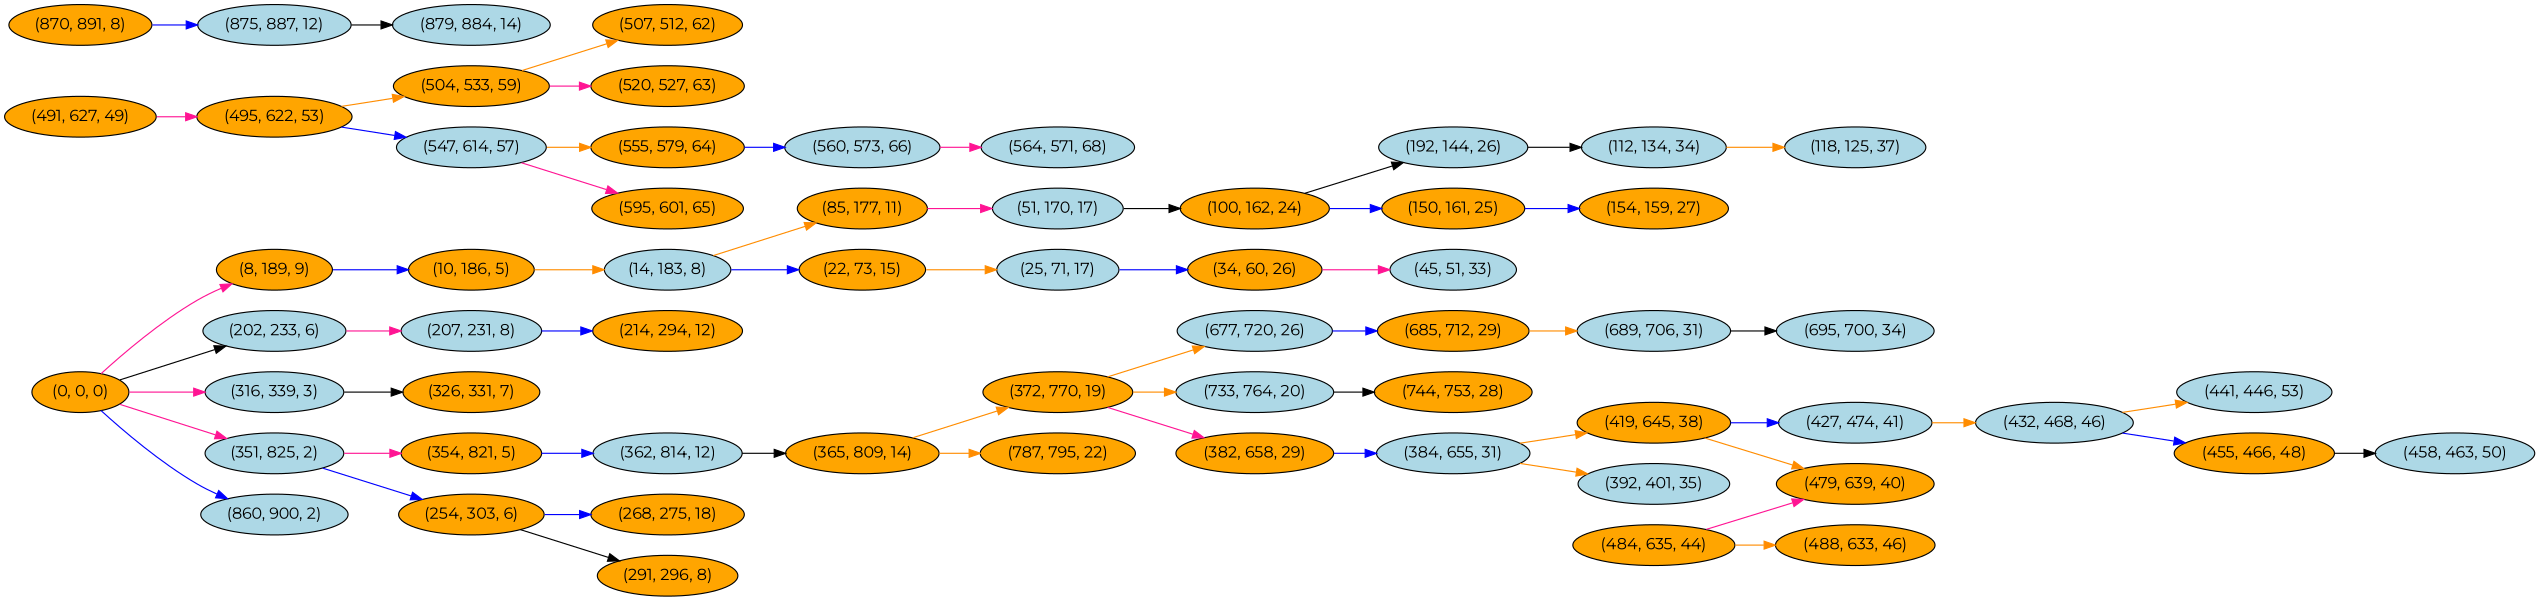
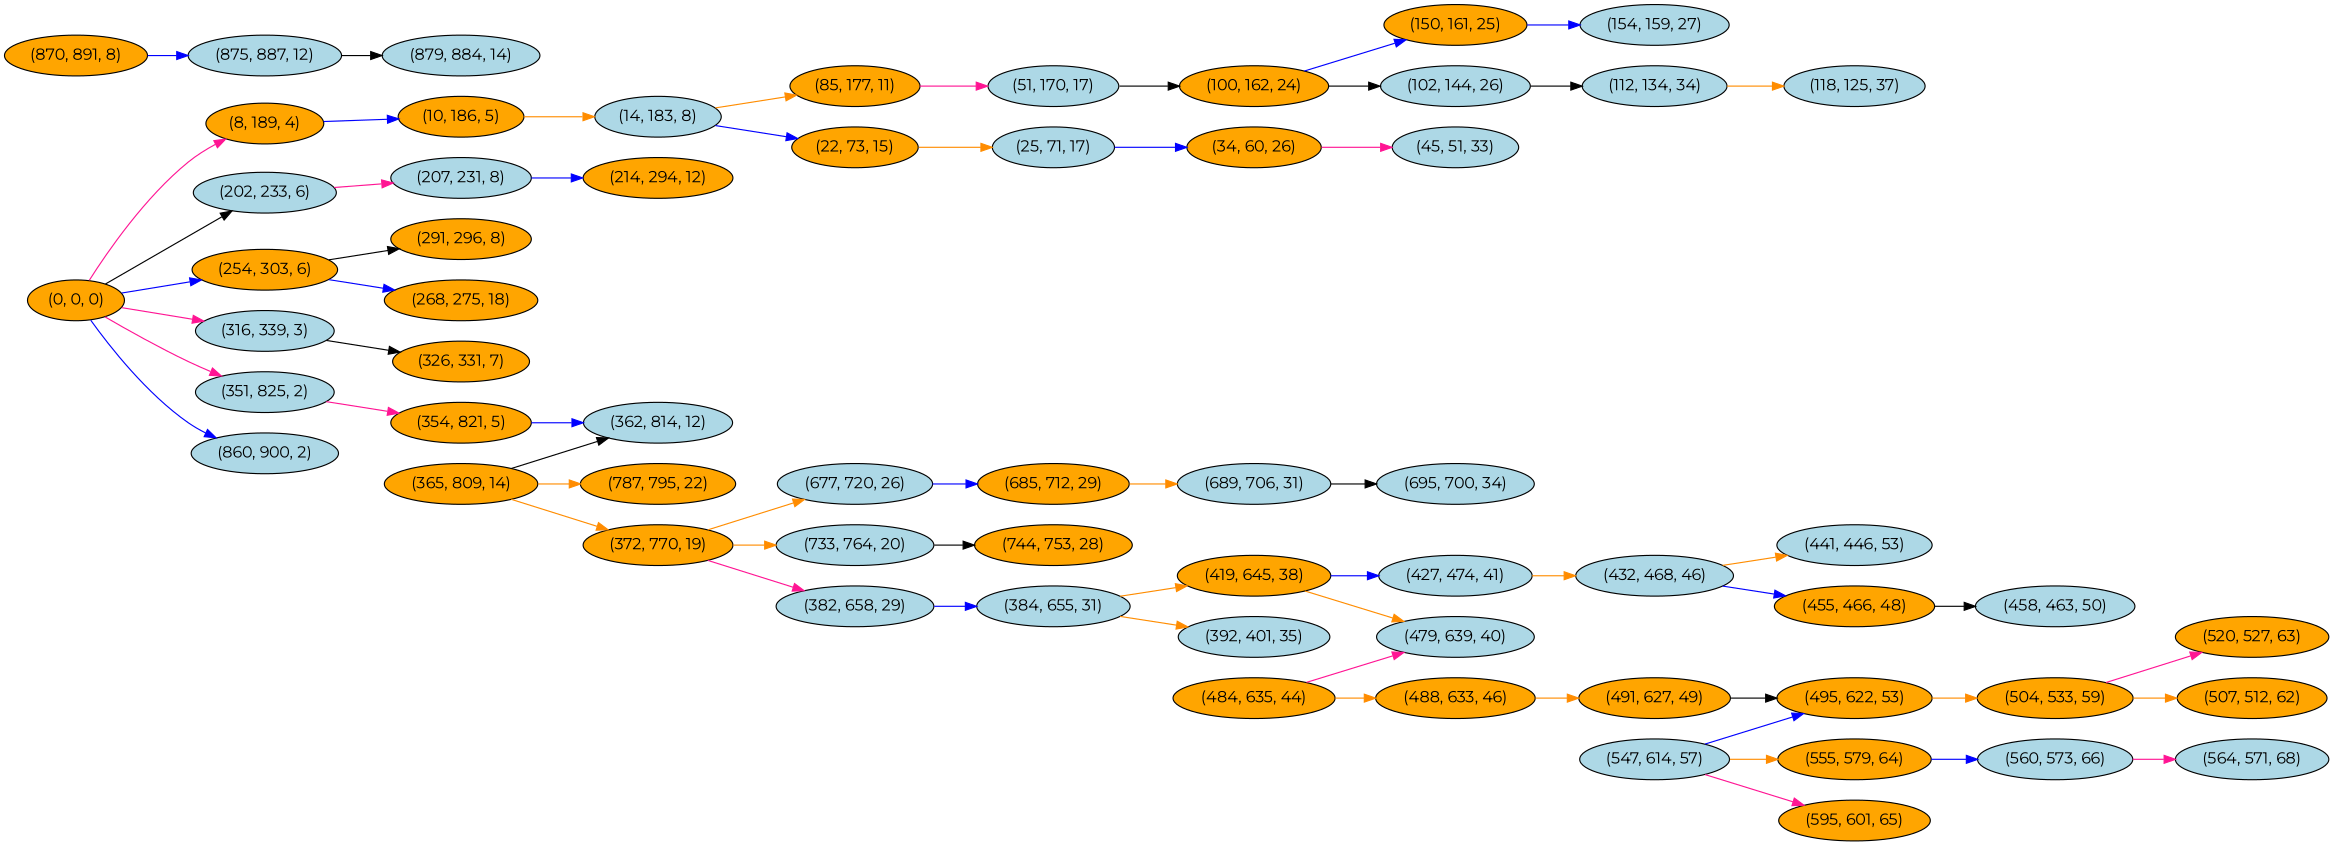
(171, 117) -> (1748, 698)
(368, 131) -> (1749, 730)
(1453, 147) -> (1455, 86)
(1654, 209) -> (1655, 25)
(274, 270) -> (265, 124)
(758, 453) -> (554, 455)
(1255, 453) -> (855, 606)
(367, 482) -> (156, 287)
(1855, 484) -> (1455, 637)
none -> (1551, 698)
